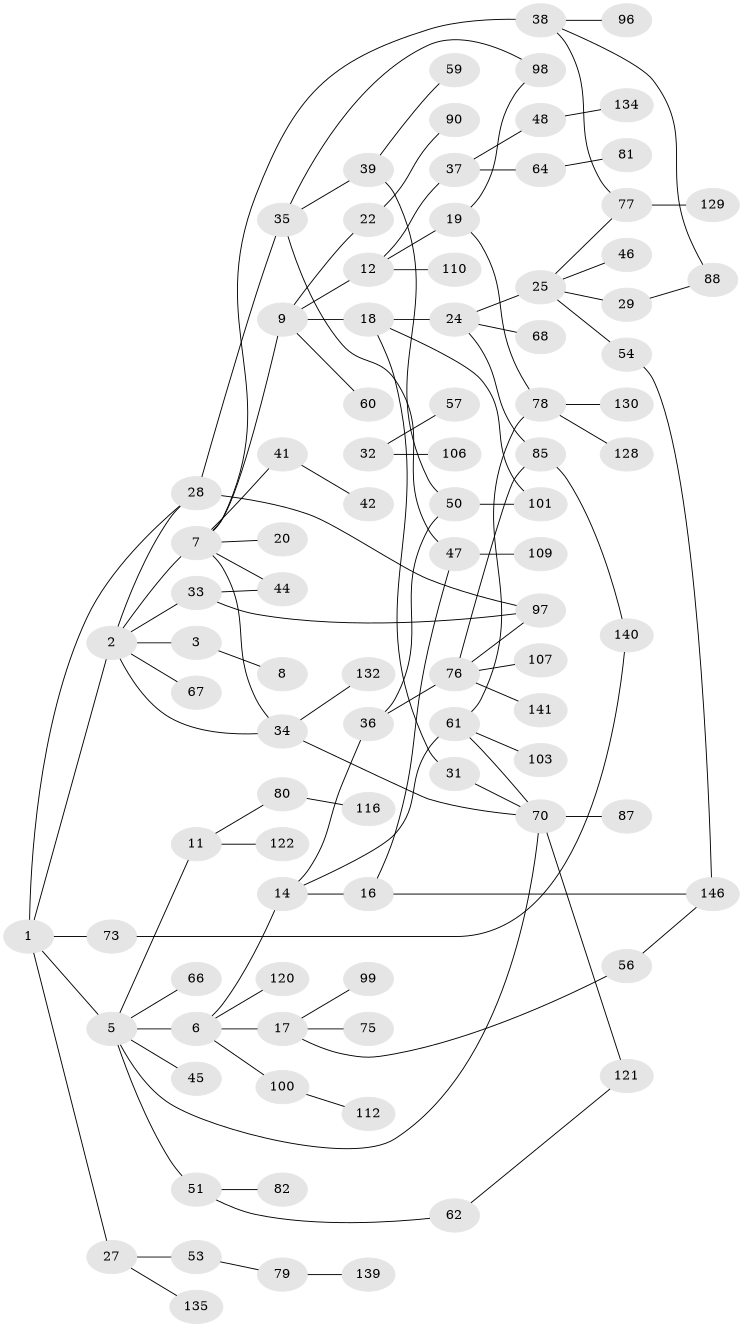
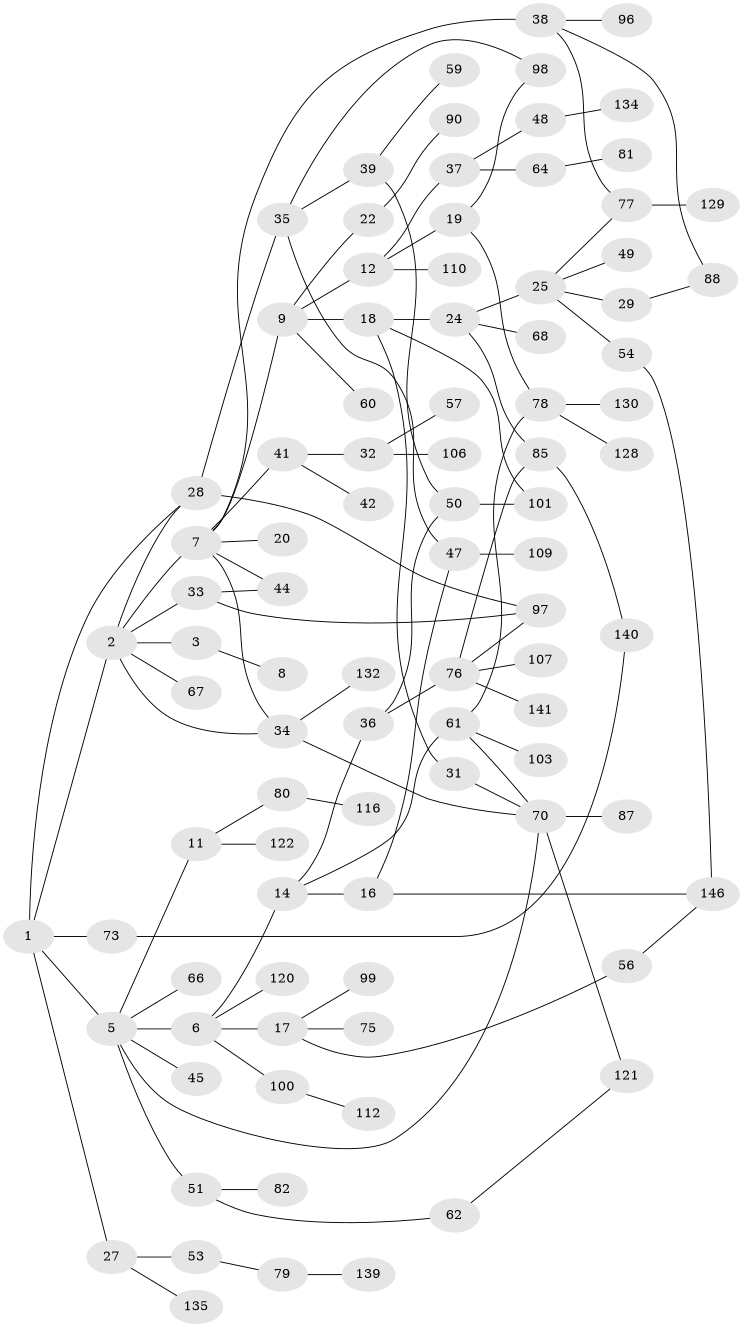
(627, 255) -> (627, 255)
none -> (326, 454)
